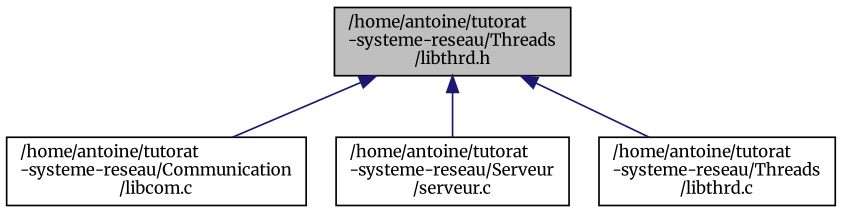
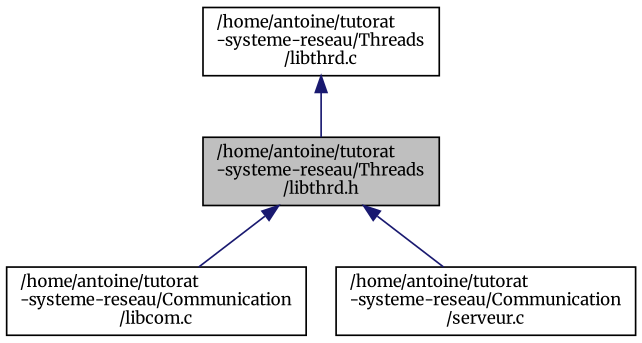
(593, 110) -> (321, 115)
(453, 171) -> (486, 301)
